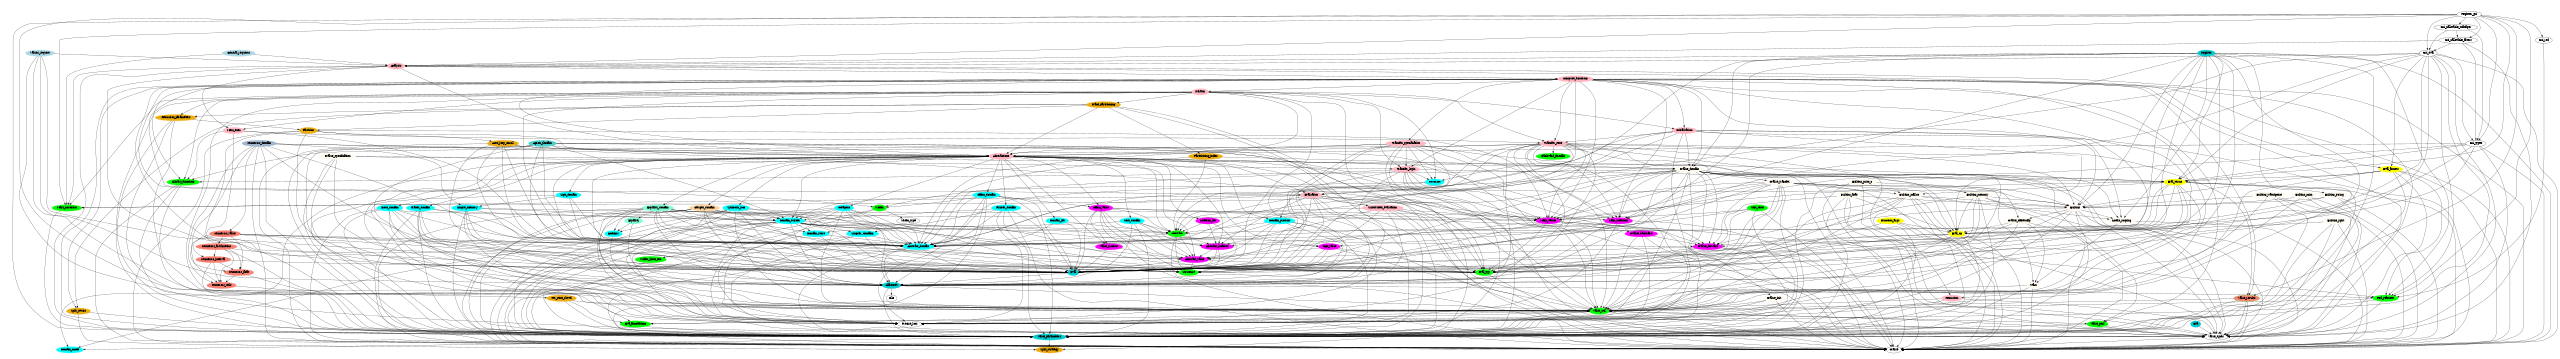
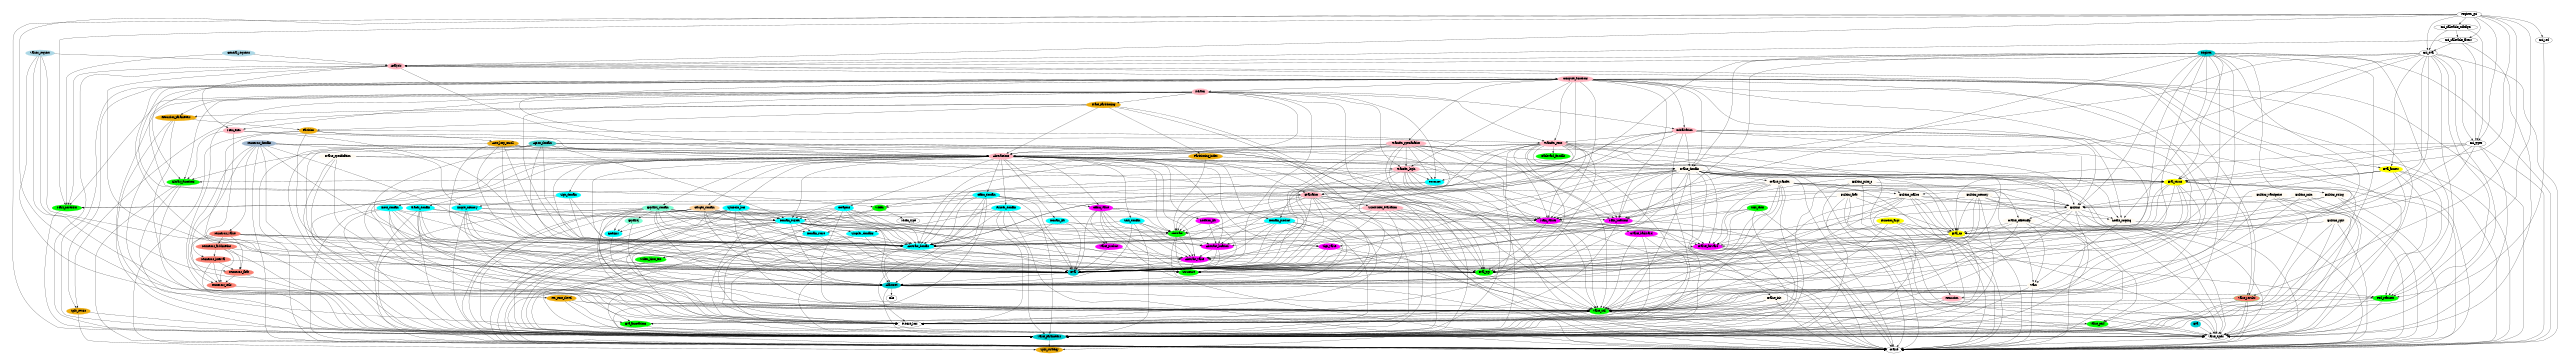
(1873, 178) -> (1932, 177)
none -> (1417, 320)
(70, 350) -> none
